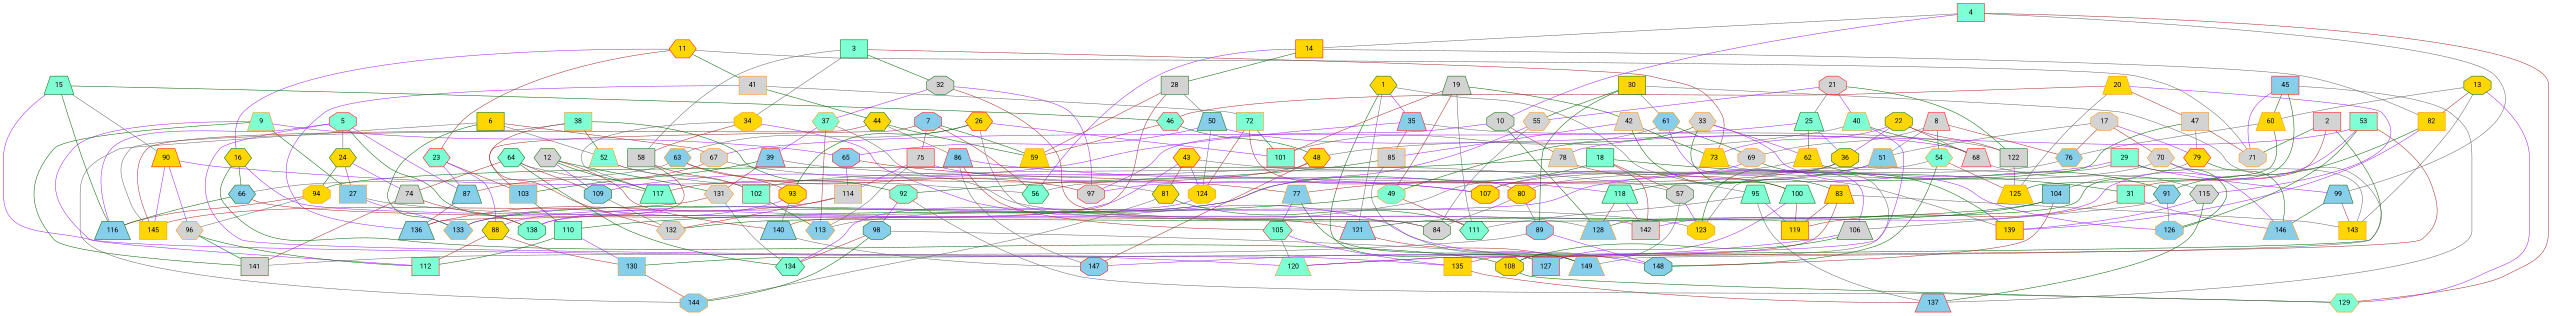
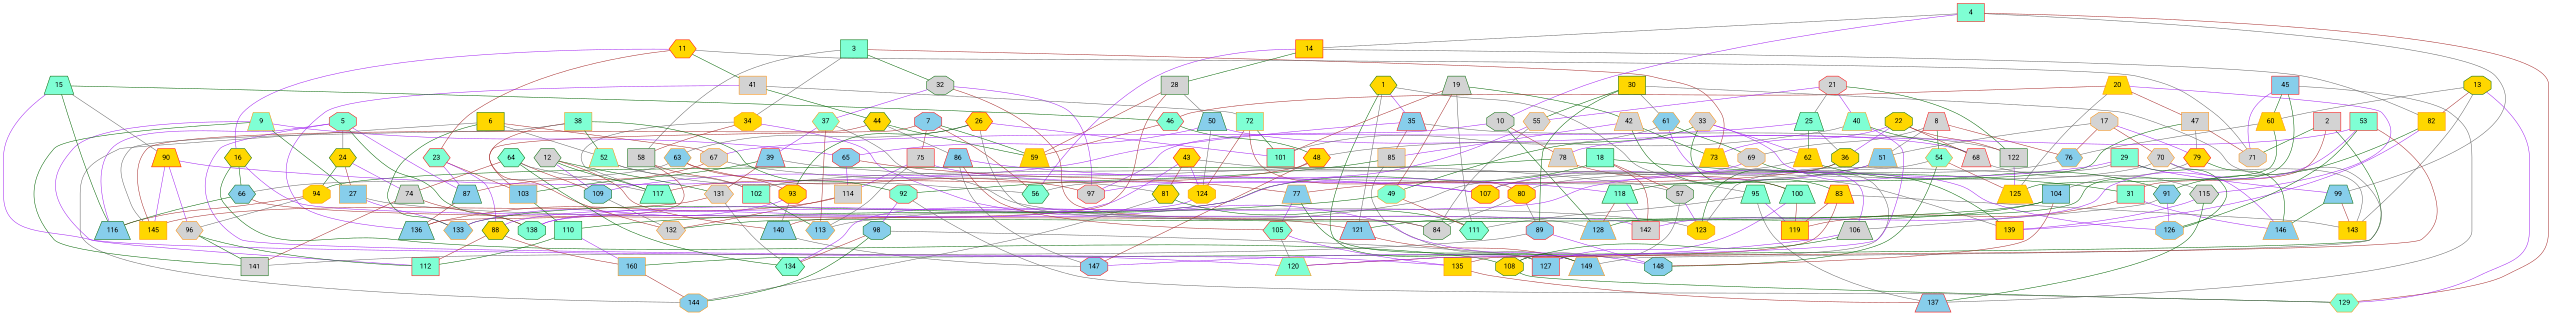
(632, 267) -> (632, 267)
